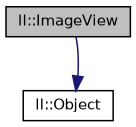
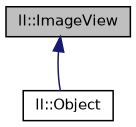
(78, 56) -> (58, 71)
